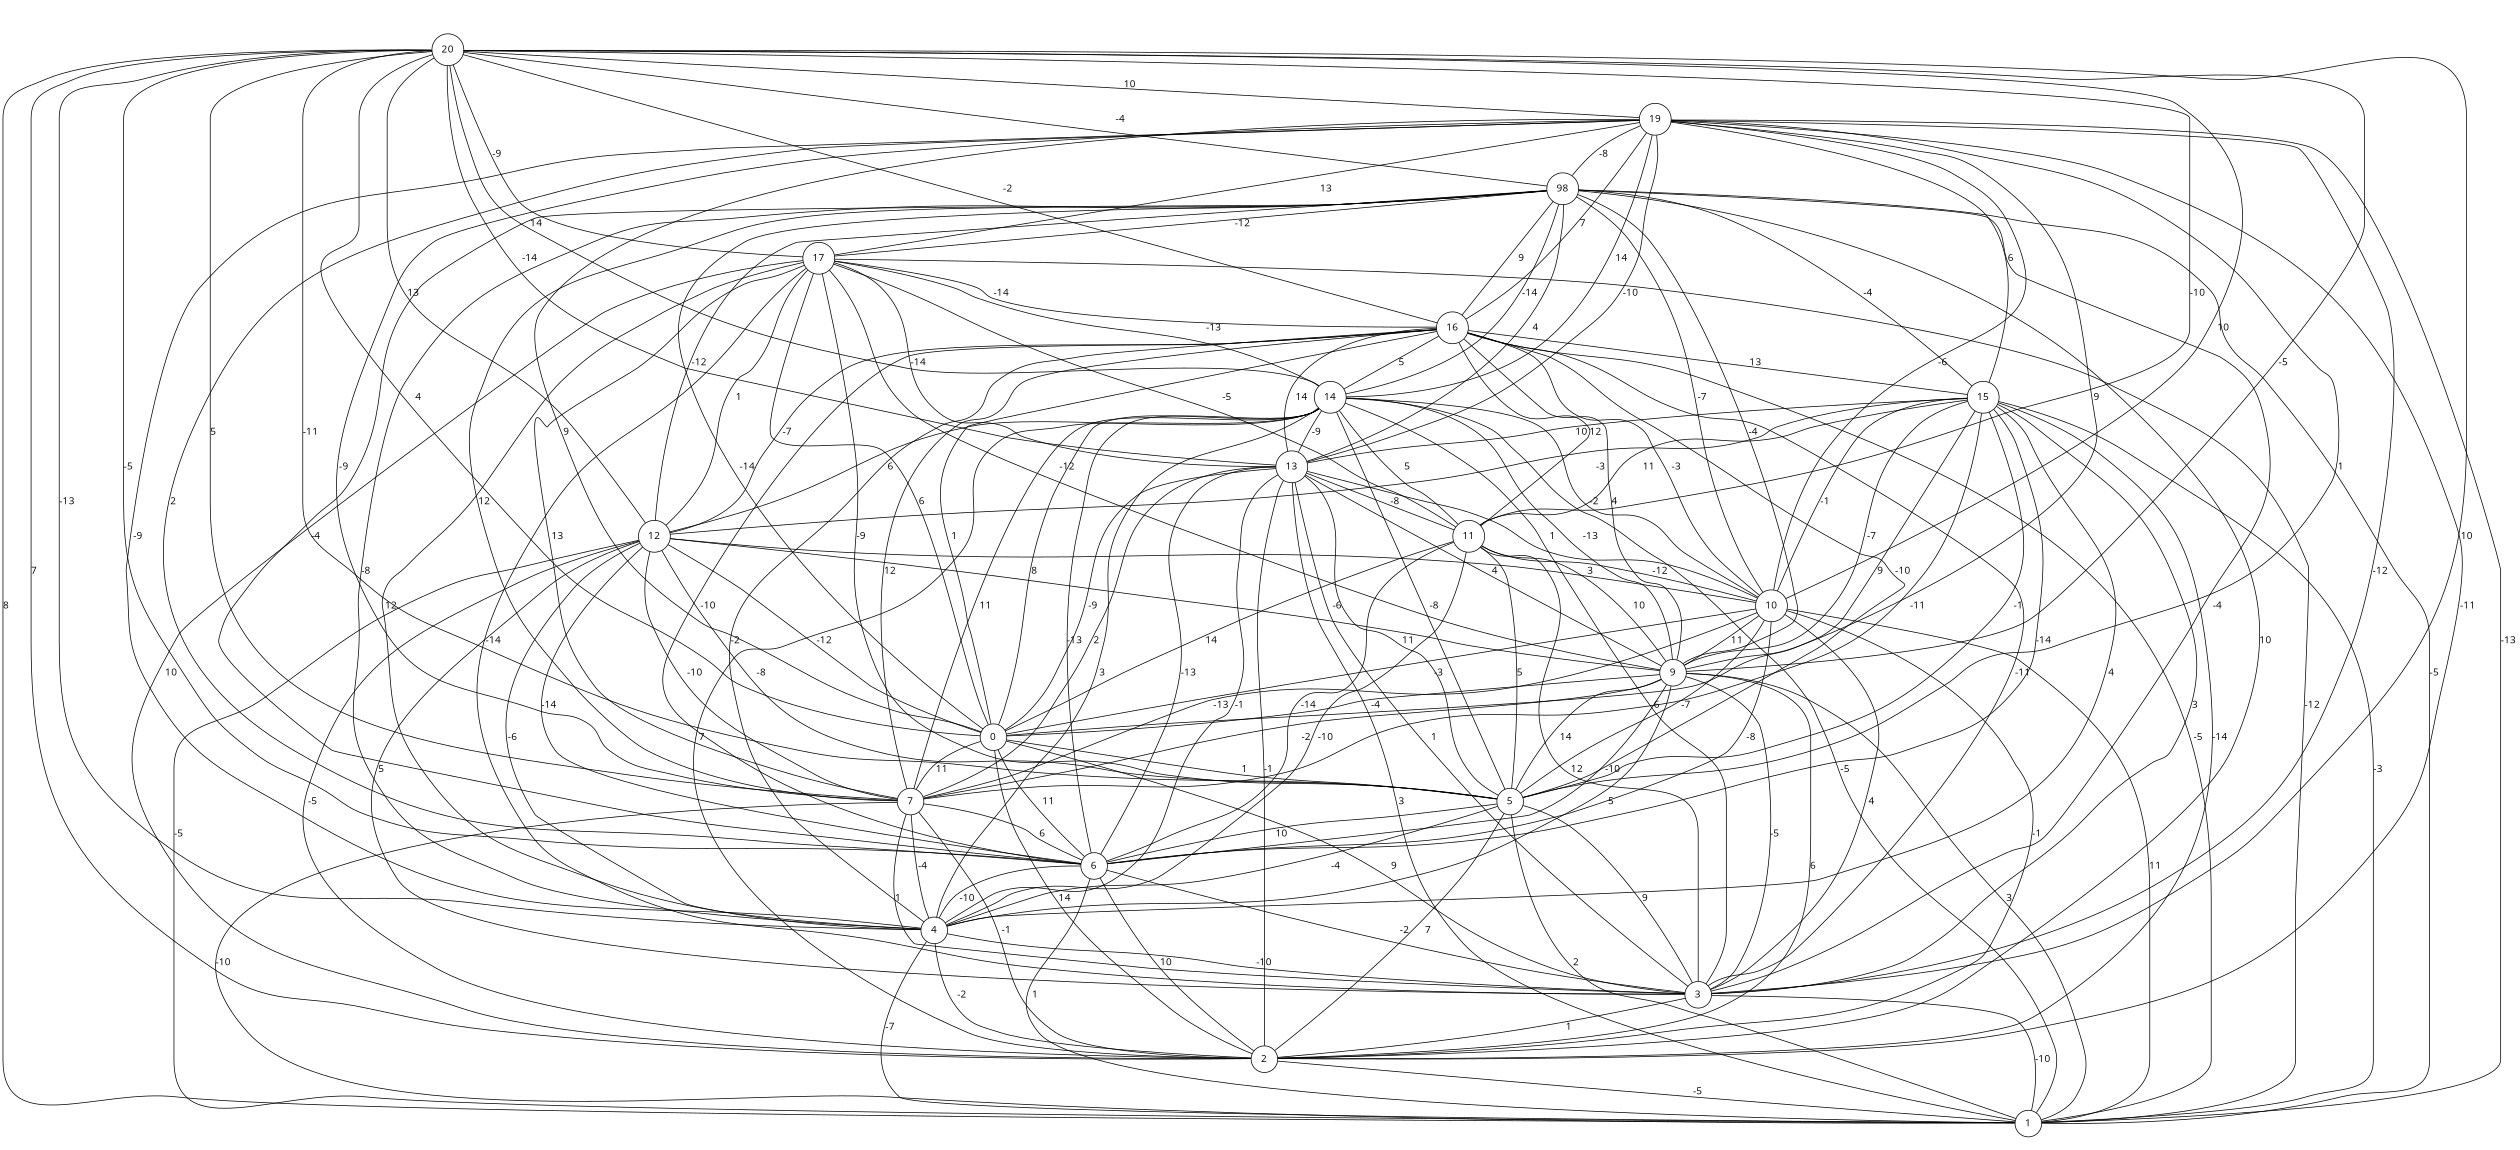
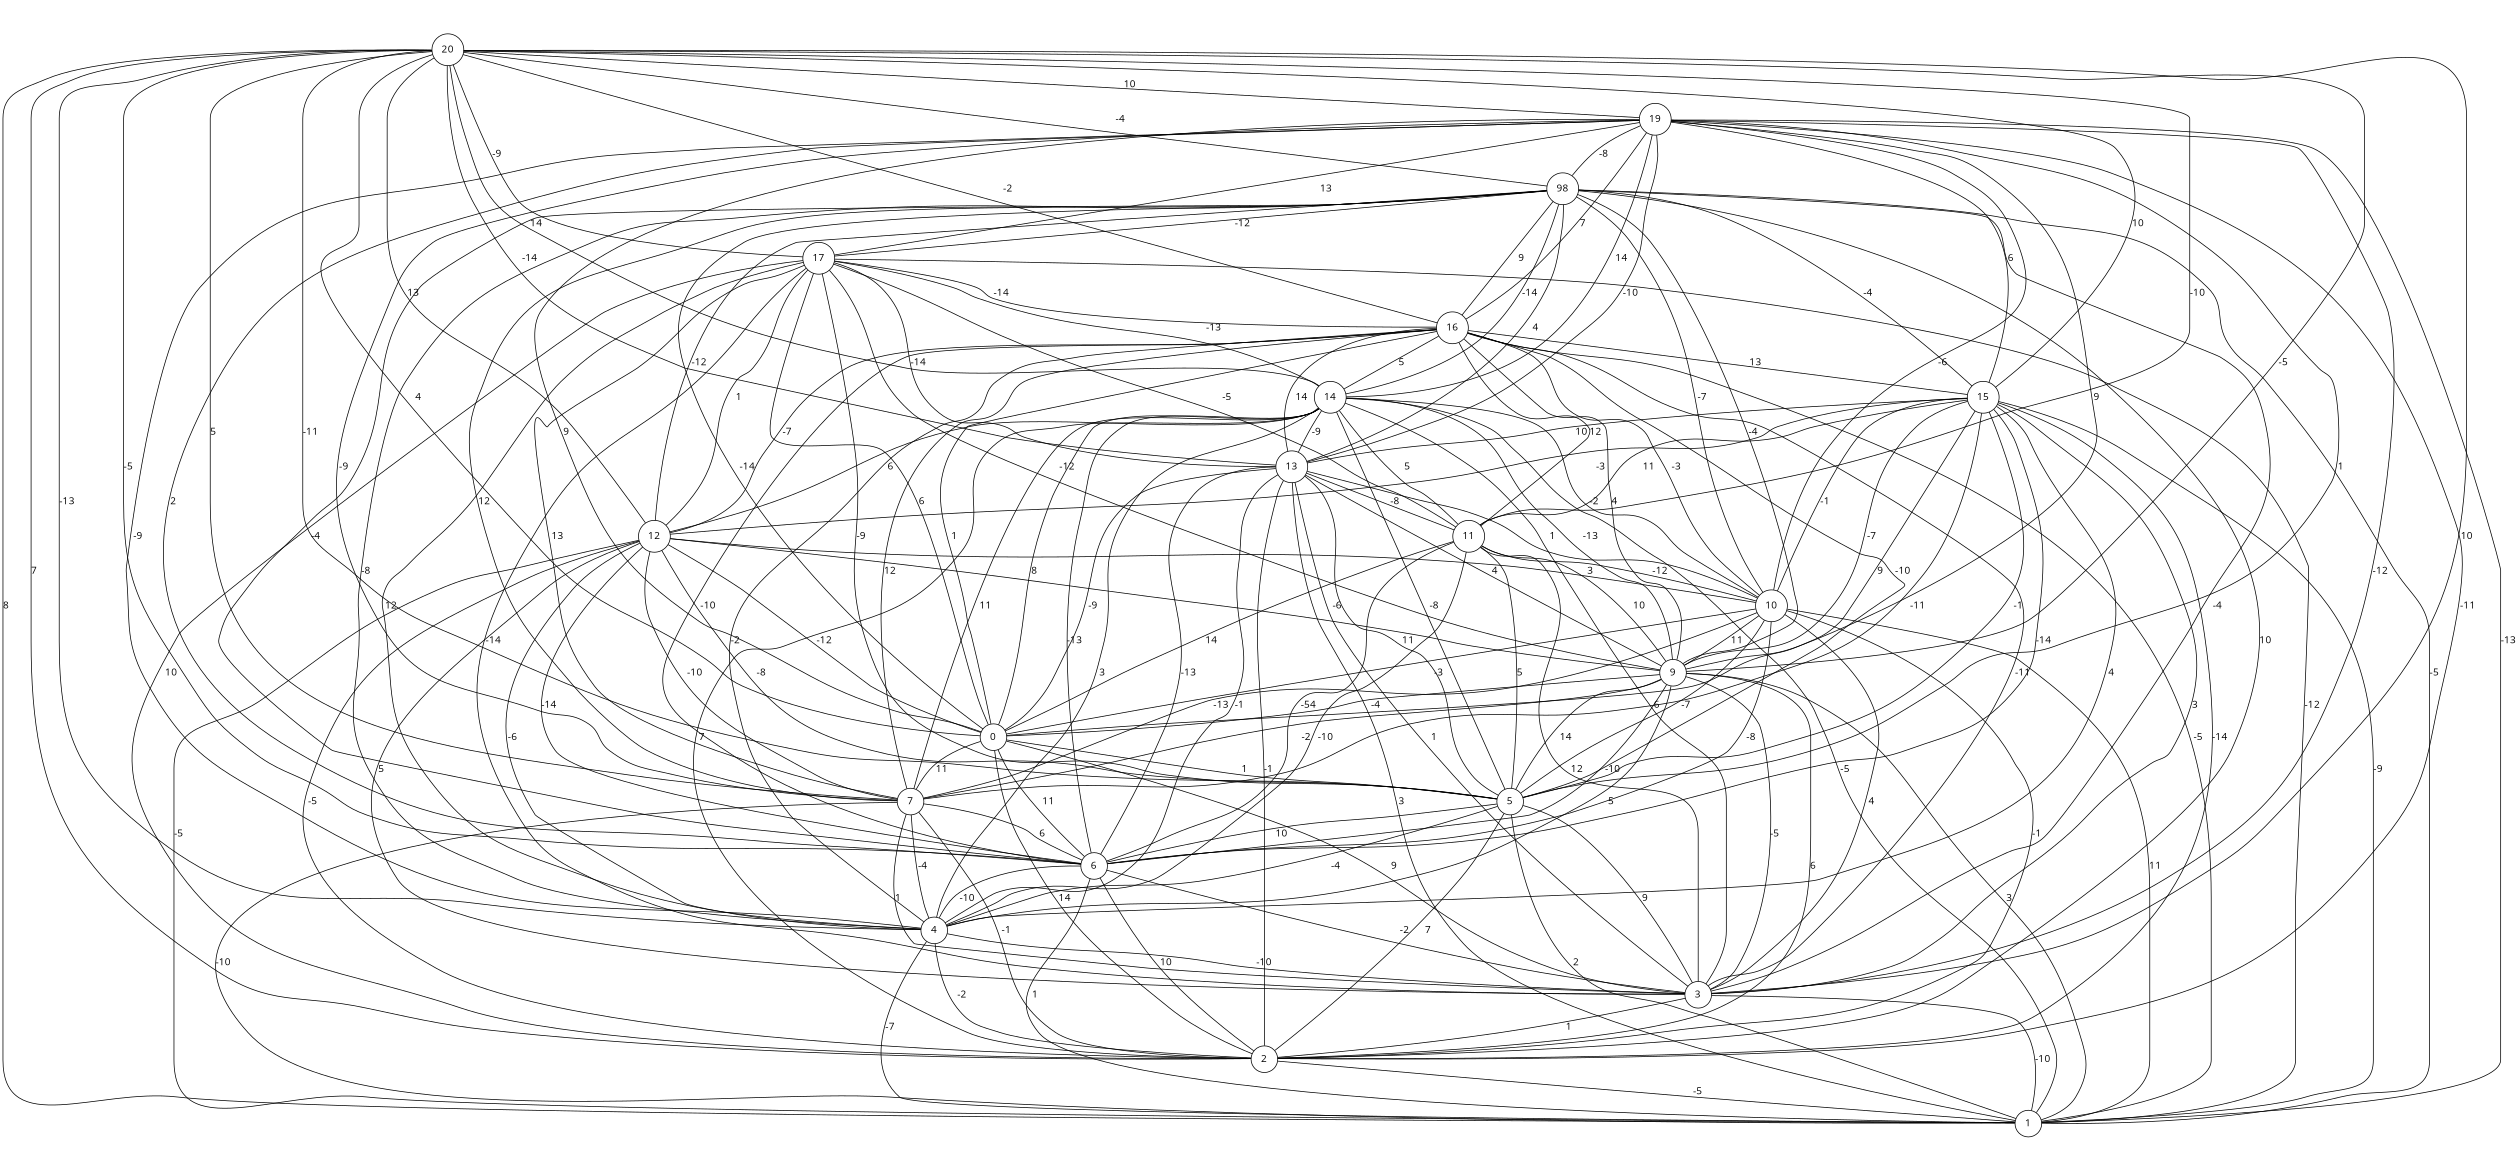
(1950, 78) -> (1440, 82)
(1101, 621) -> none
(1309, 705) -> (1309, 705)
(2378, 769) -> (2378, 769)
